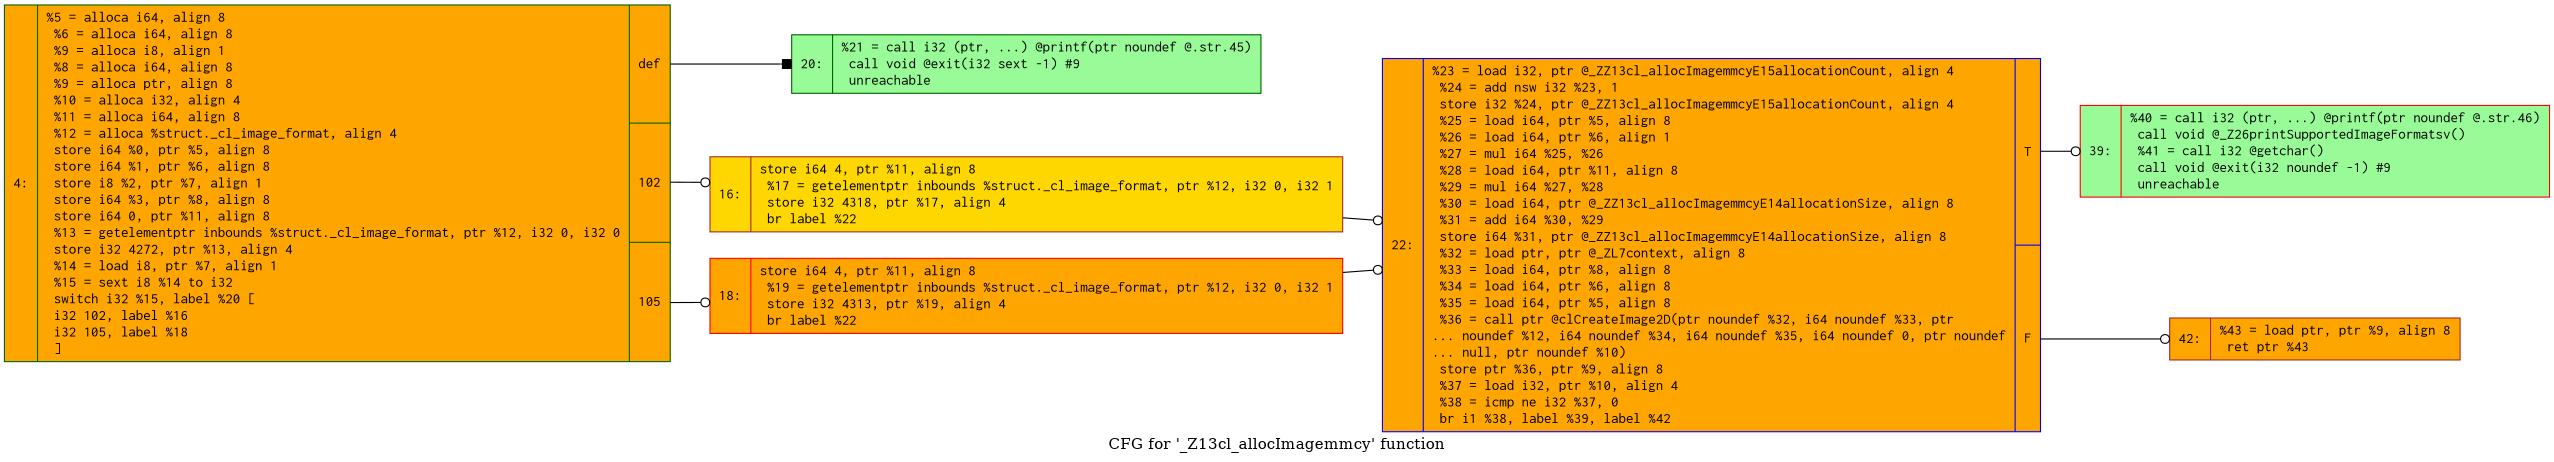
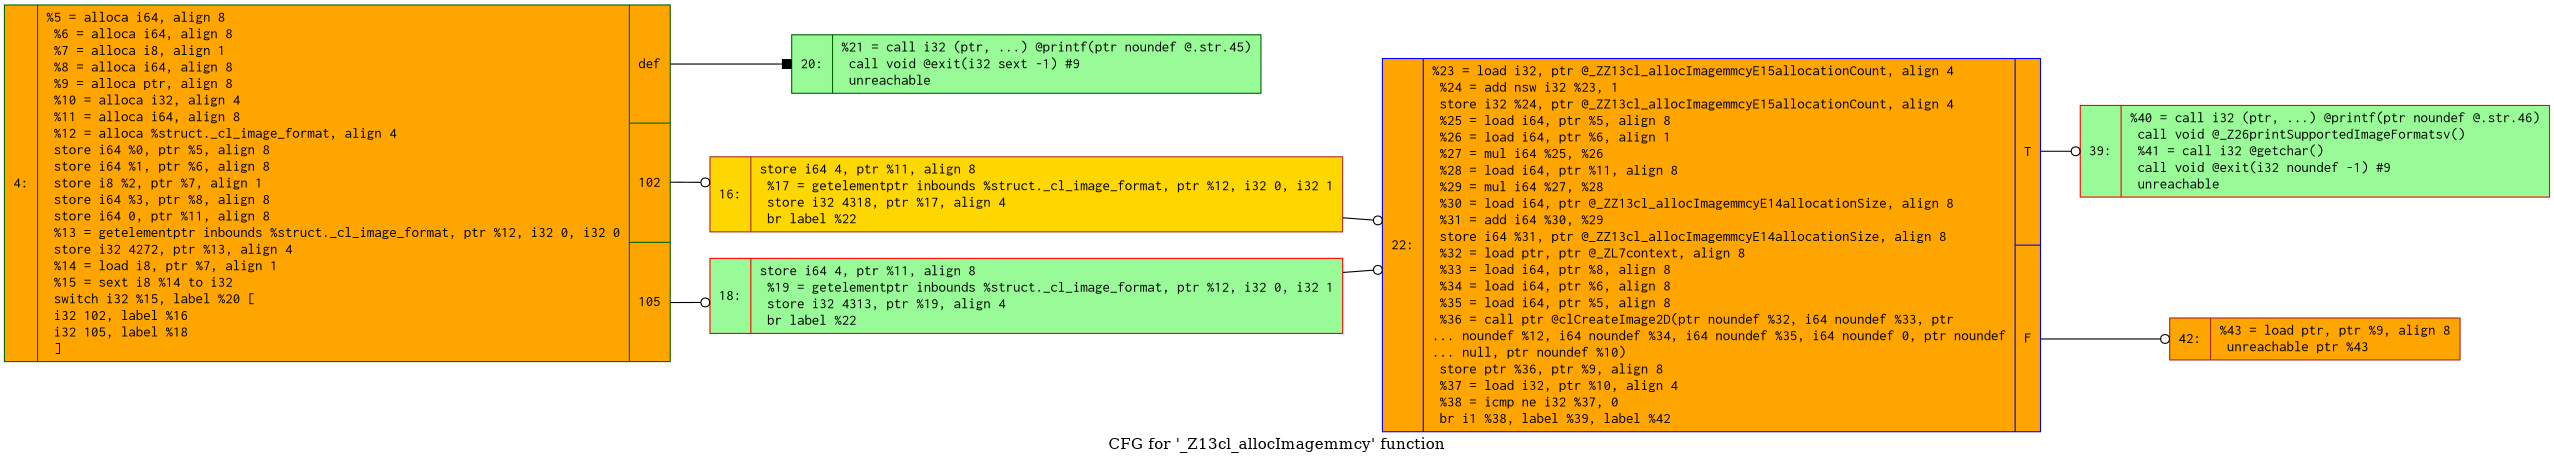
(136, 50) -> (136, 50)
(1026, 296) -> (1026, 296)
(2265, 347) -> (2294, 347)
